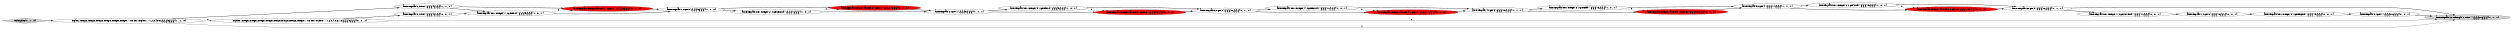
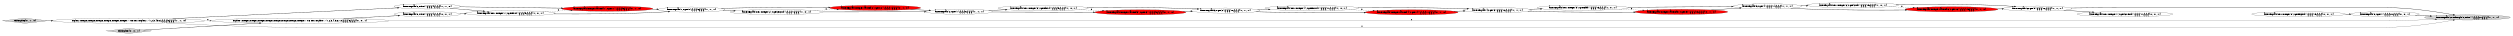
(2212, 14) -> none
none -> (129, 31)
